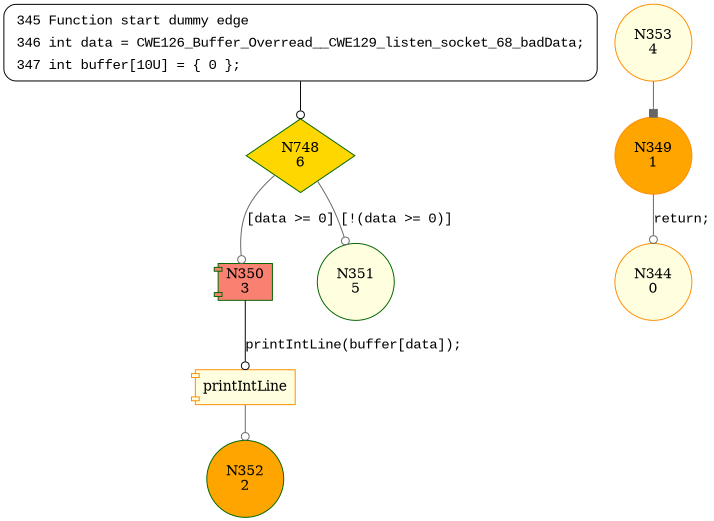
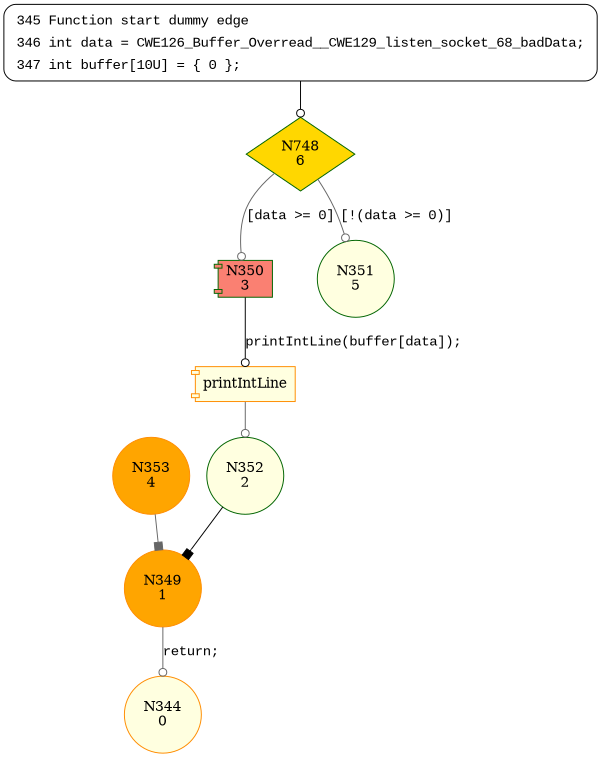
(653, 43) -> (151, 476)
(245, 479) -> (245, 476)
none -> (207, 528)
